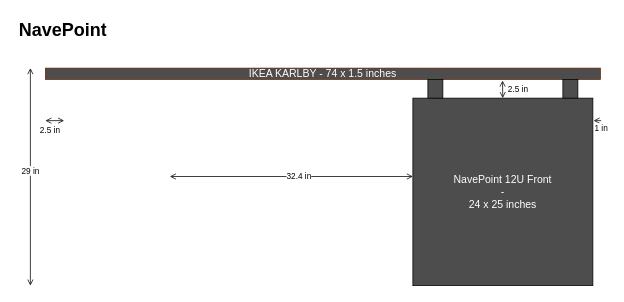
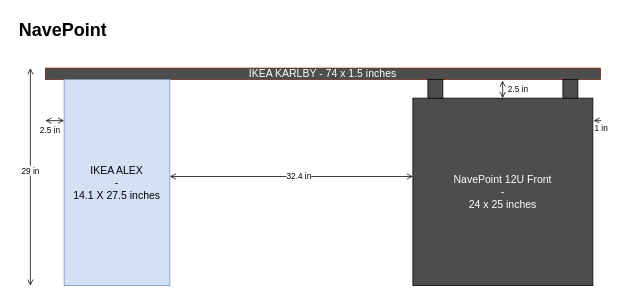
none -> (117, 182)
